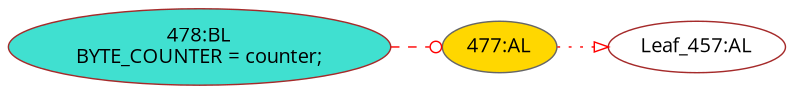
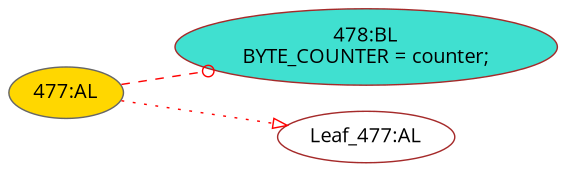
(410, 47) -> (162, 78)
(697, 47) -> (366, 137)
